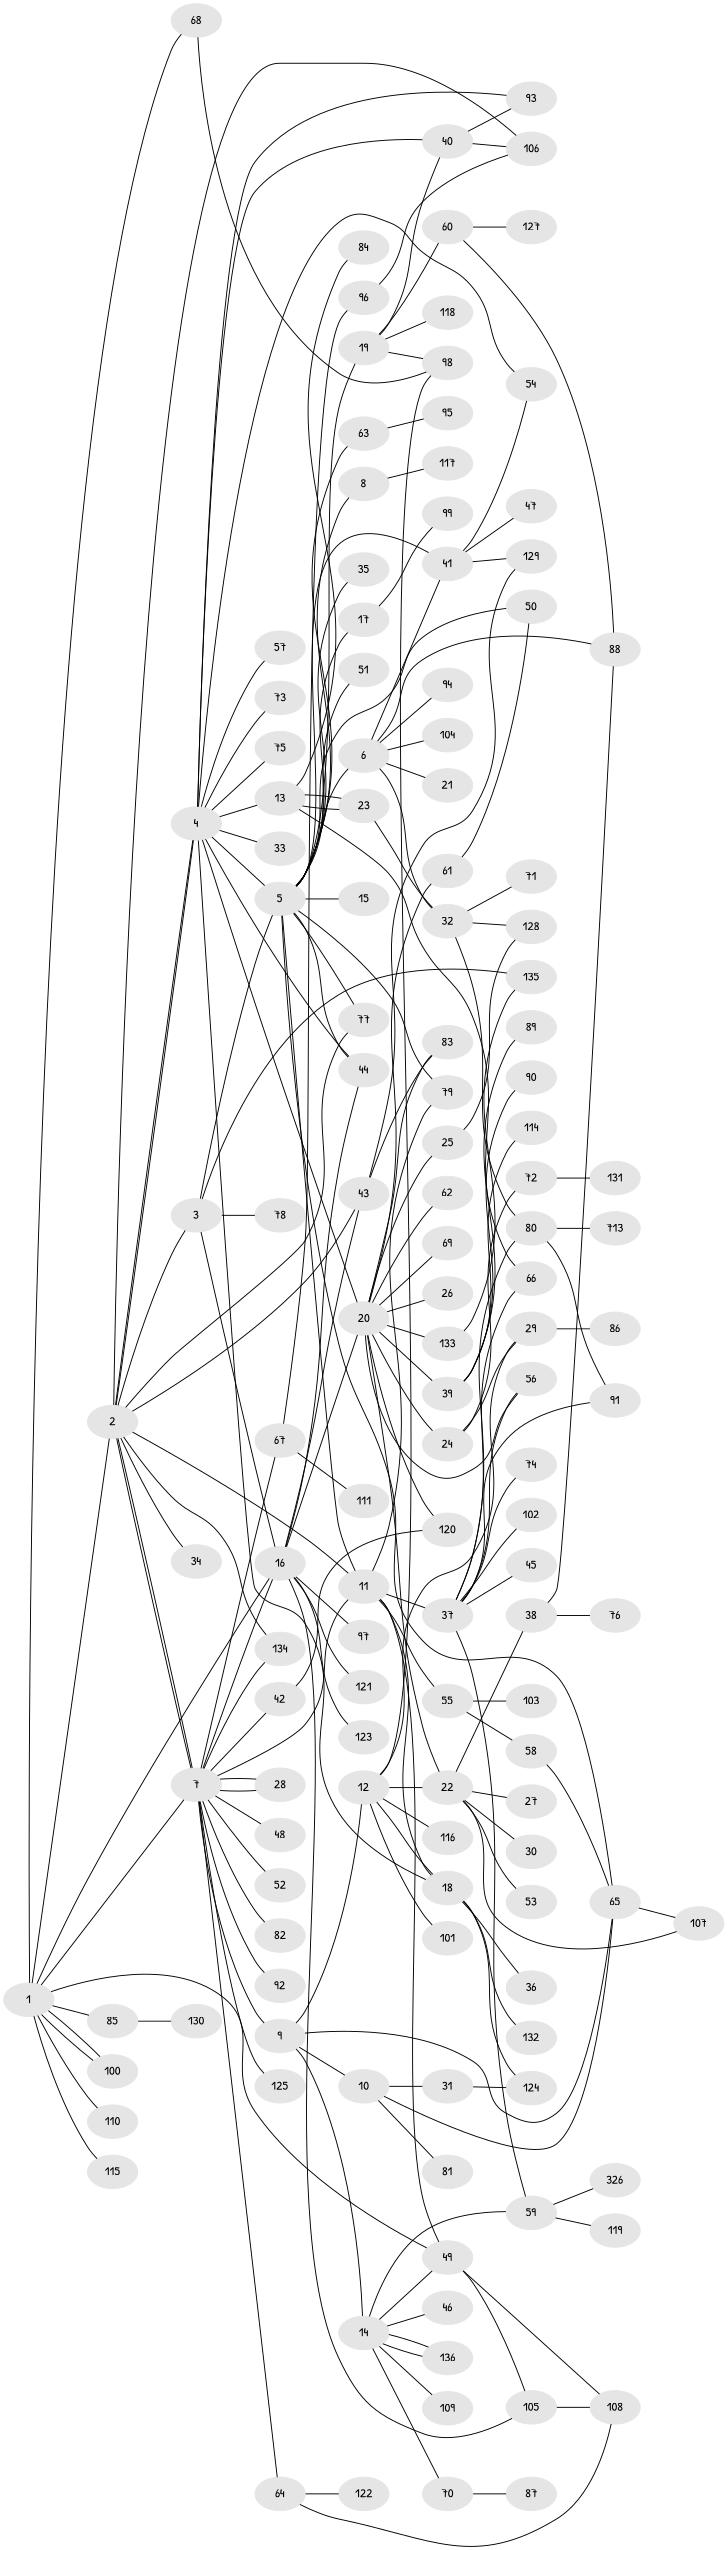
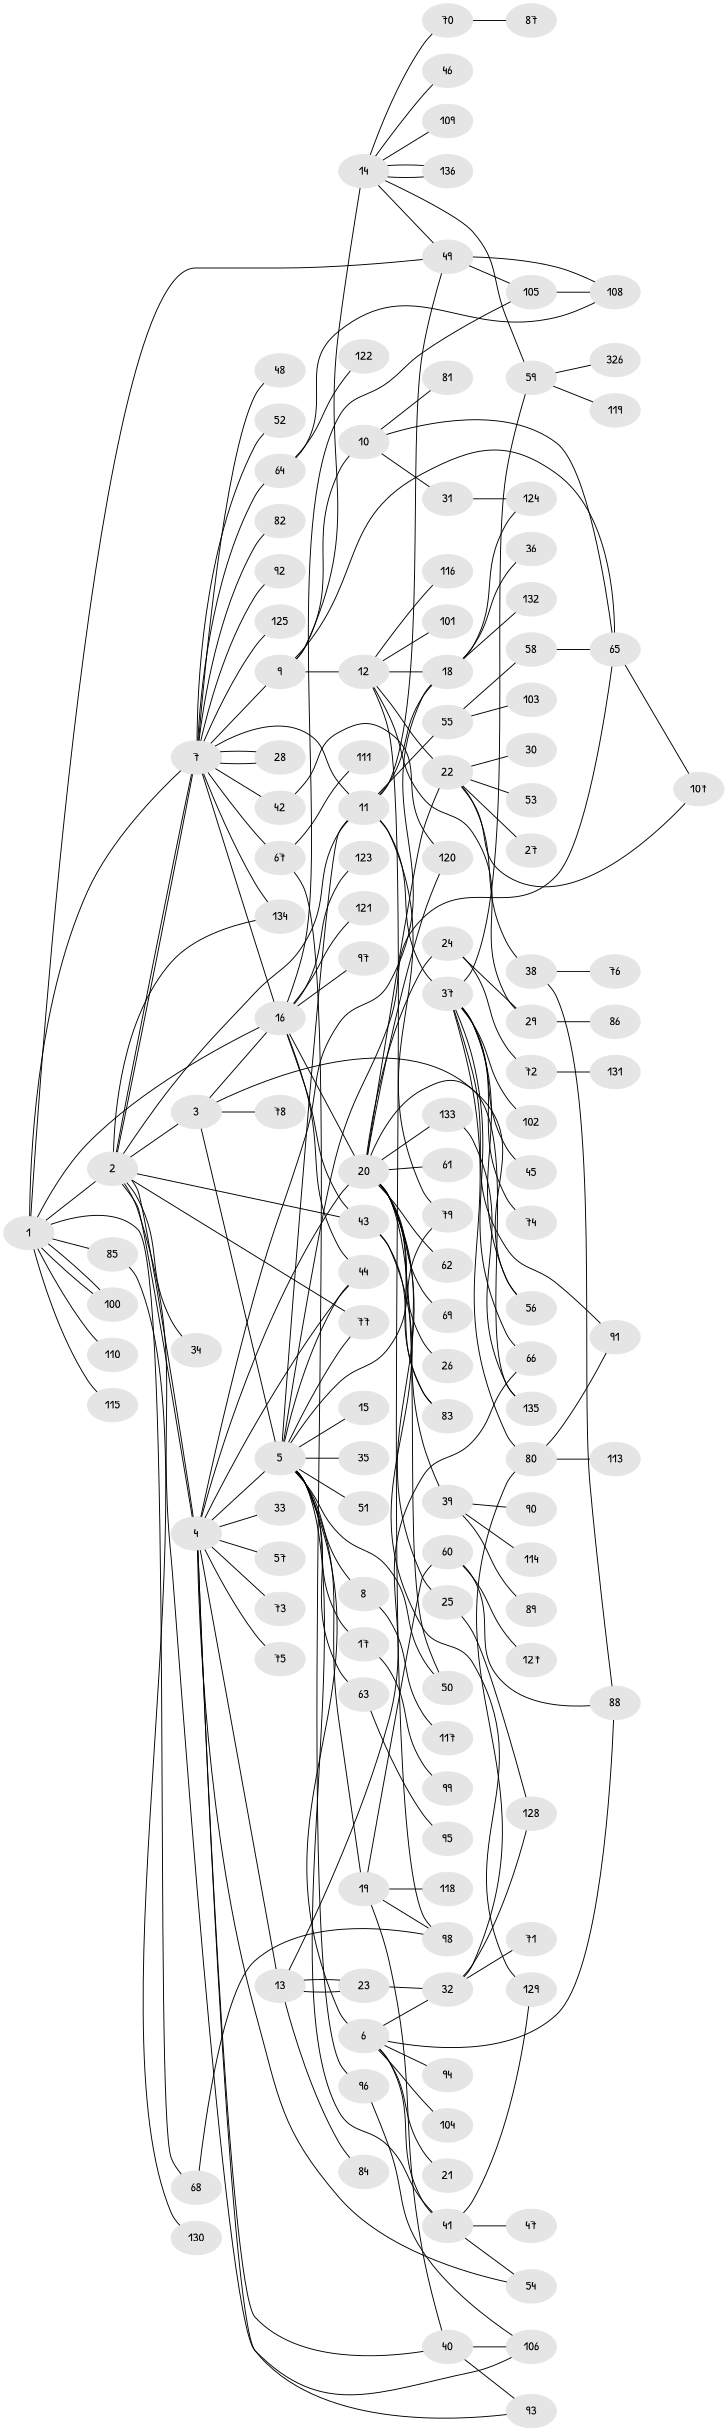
(507, 744) -> (412, 1427)
(615, 1228) -> (615, 1459)
